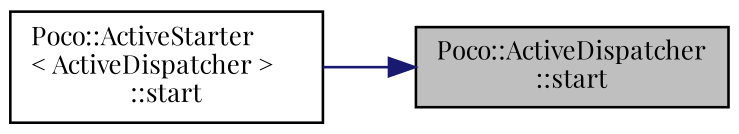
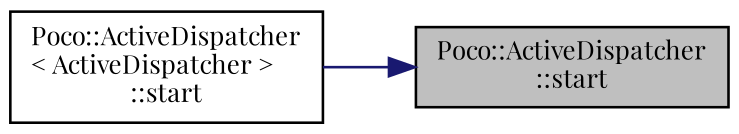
(167, 67) -> (167, 67)
